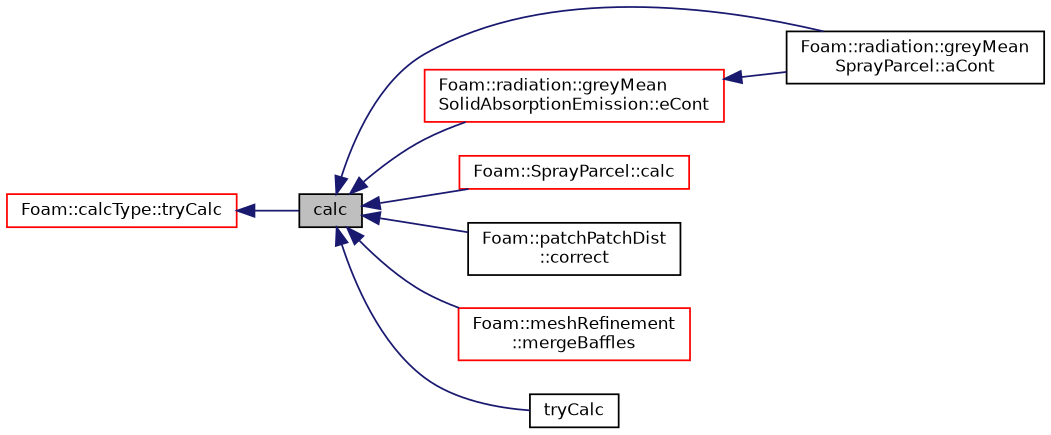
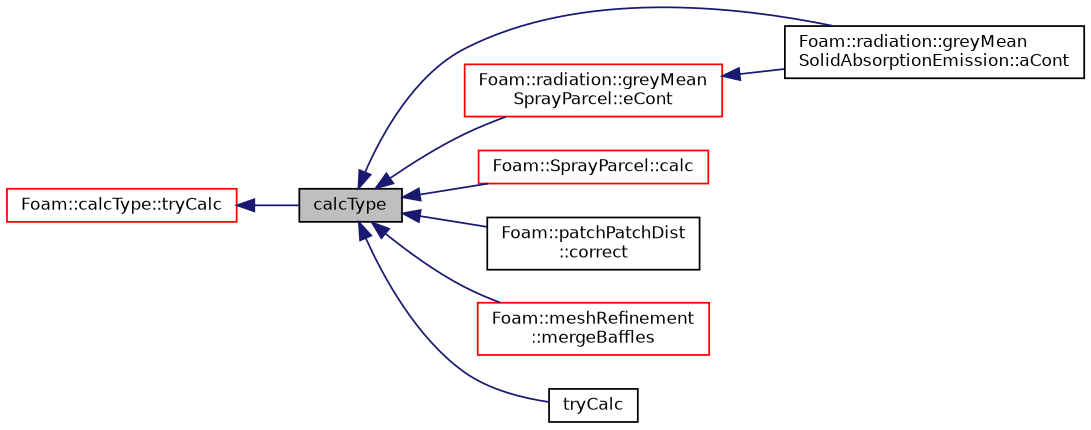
(915, 58) -> (935, 52)
(574, 96) -> (593, 90)
(331, 211) -> (351, 205)
